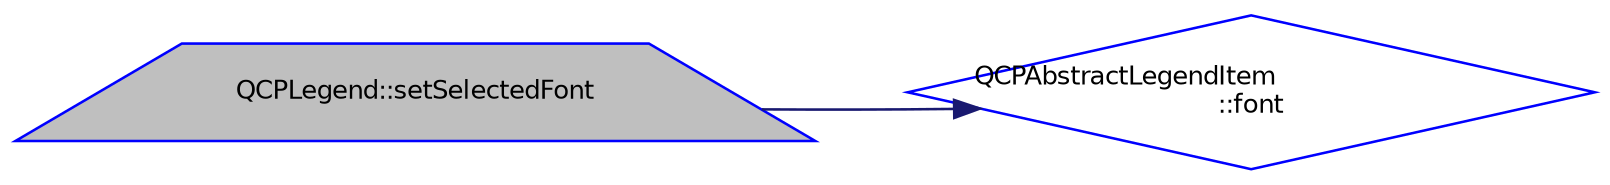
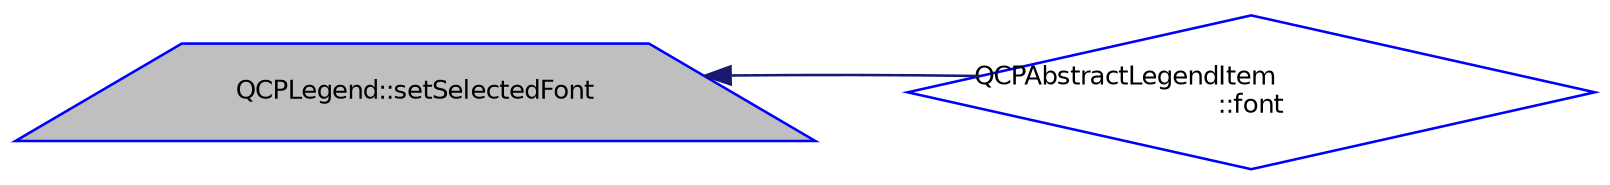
(858, 110) -> (856, 75)
